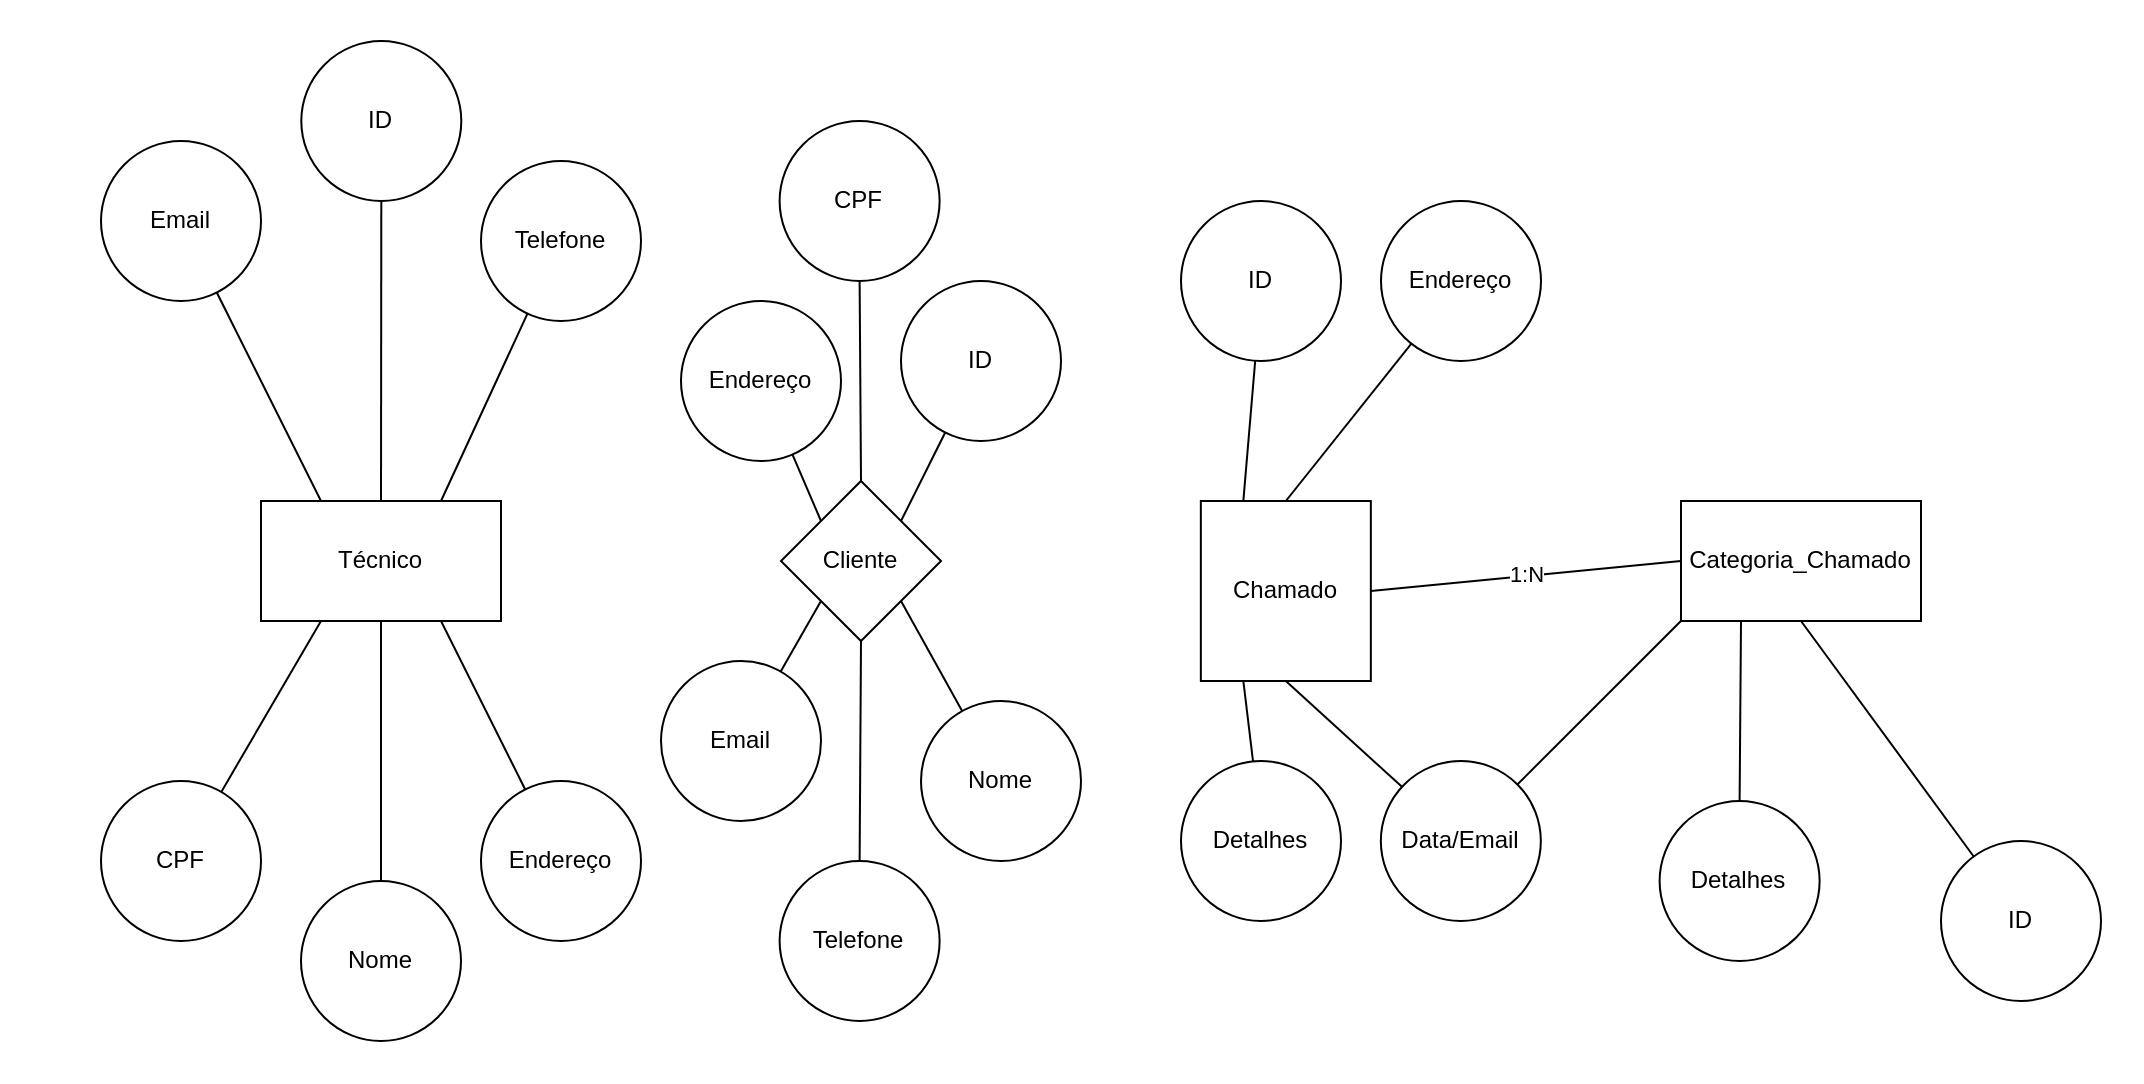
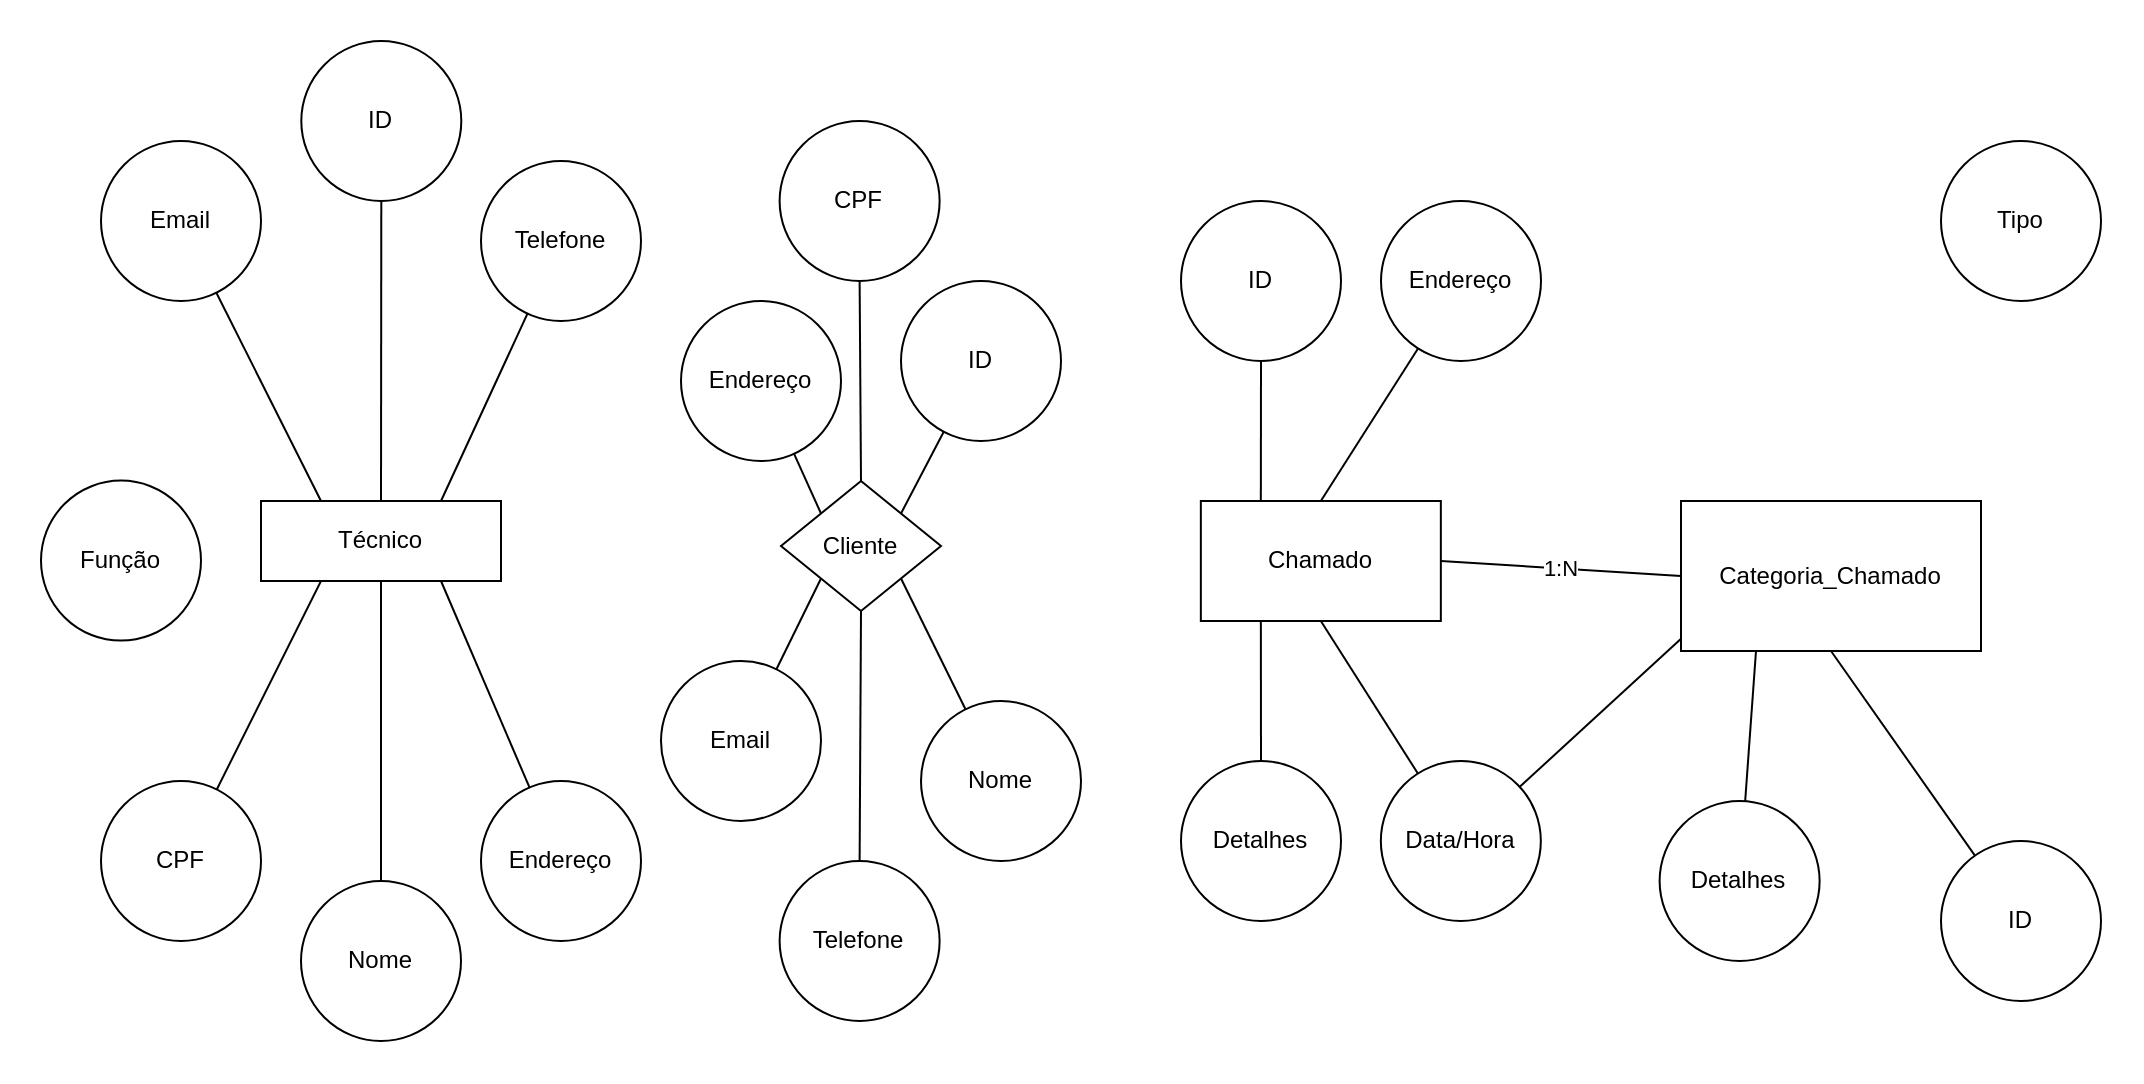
none -> (2021, 221)
none -> (121, 561)
(381, 561) -> (381, 541)
(861, 561) -> (861, 546)
(1801, 561) -> (1831, 576)
(1286, 591) -> (1321, 561)
(1461, 841) -> (1461, 841)
